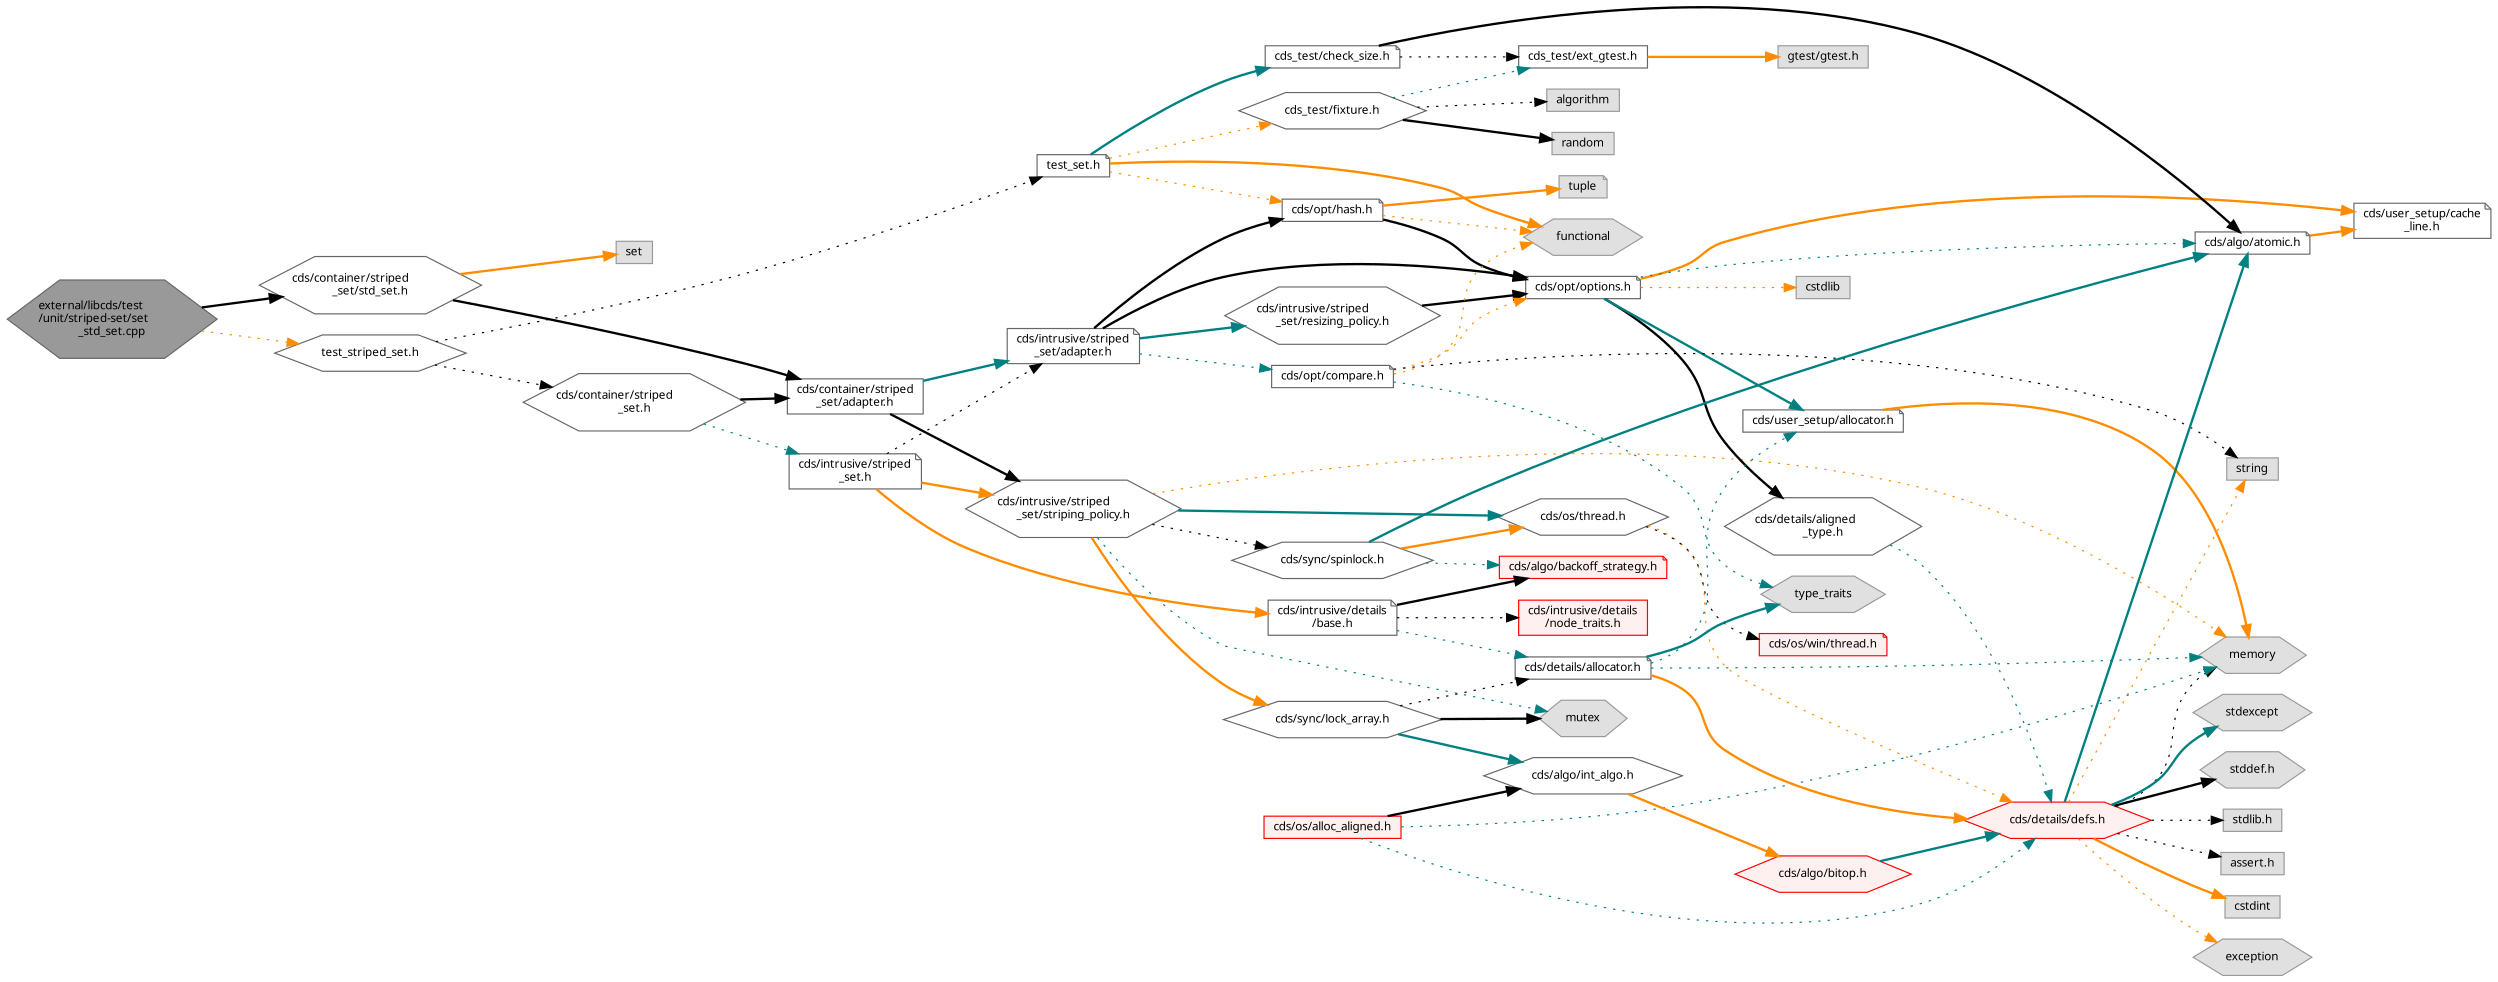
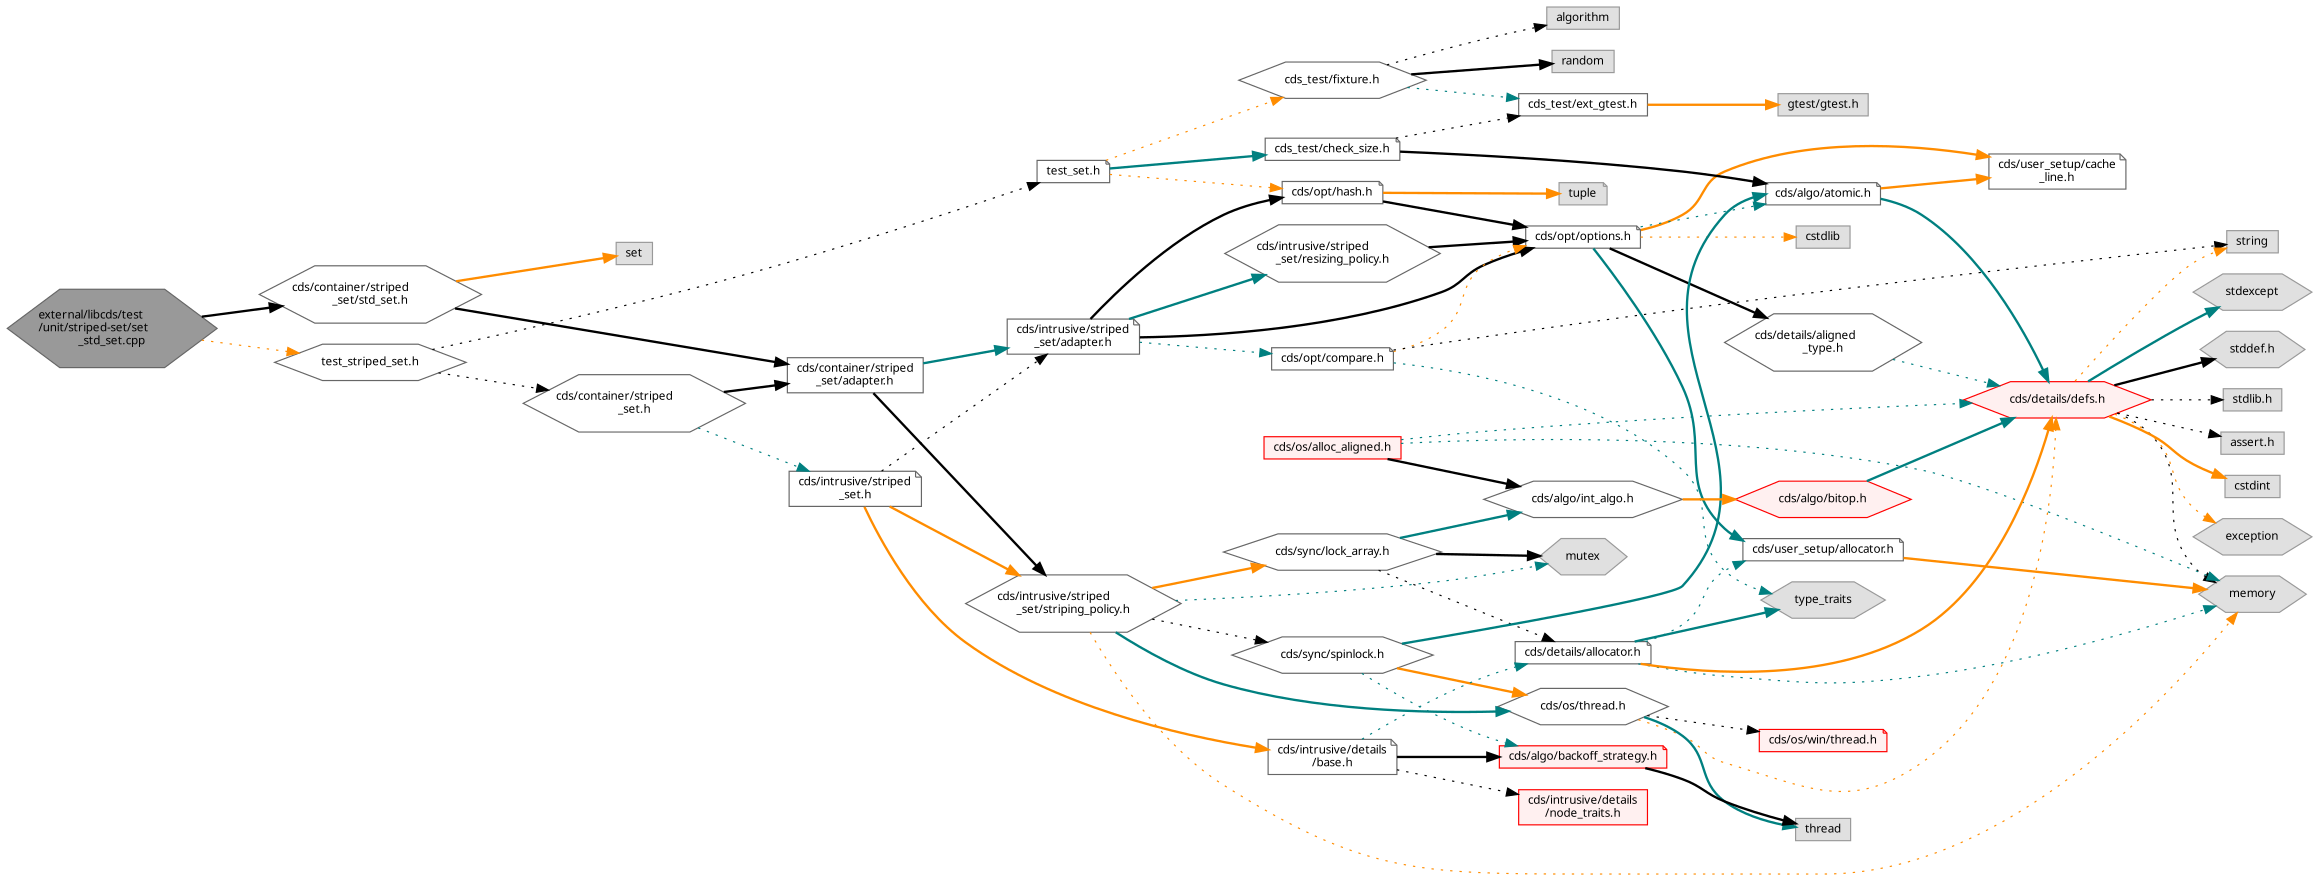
(1583, 237) -> none
(2154, 534) -> (1974, 263)
none -> (1823, 830)
